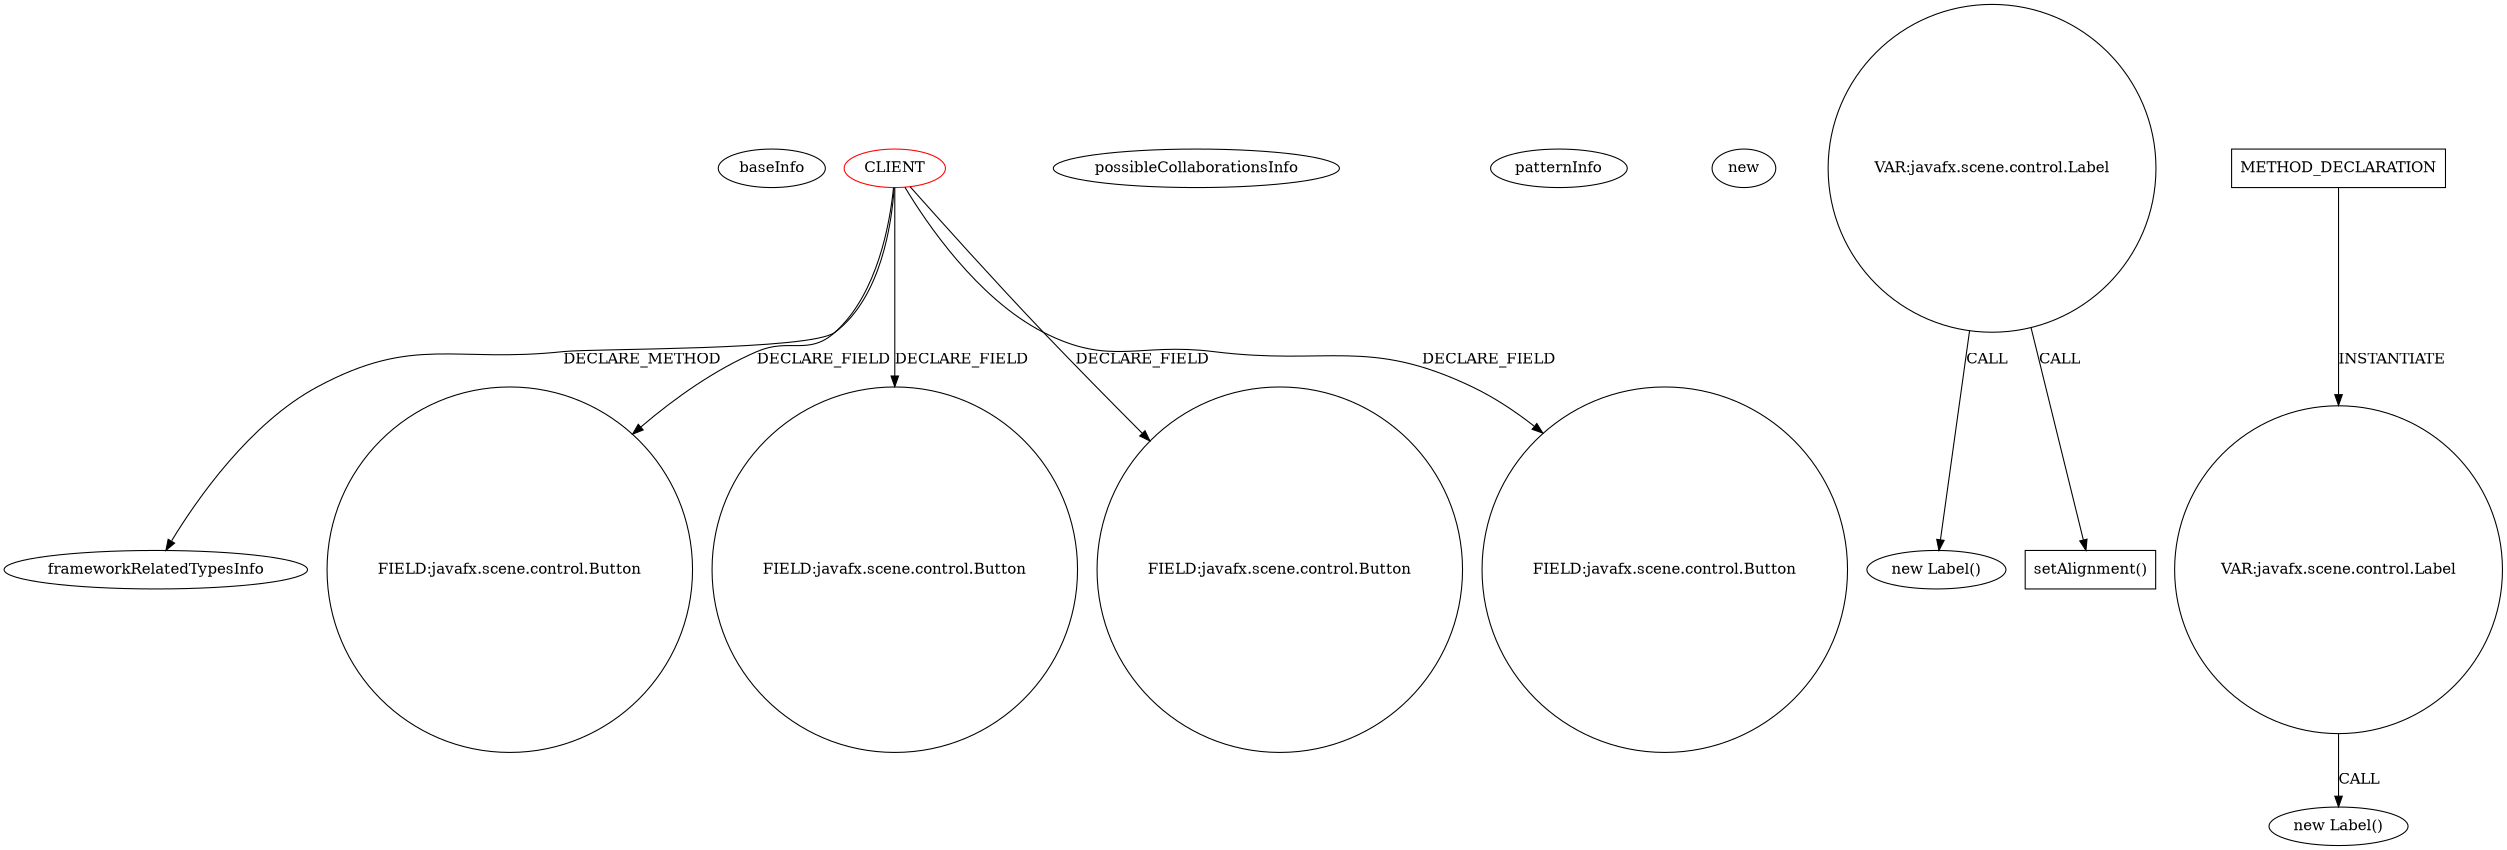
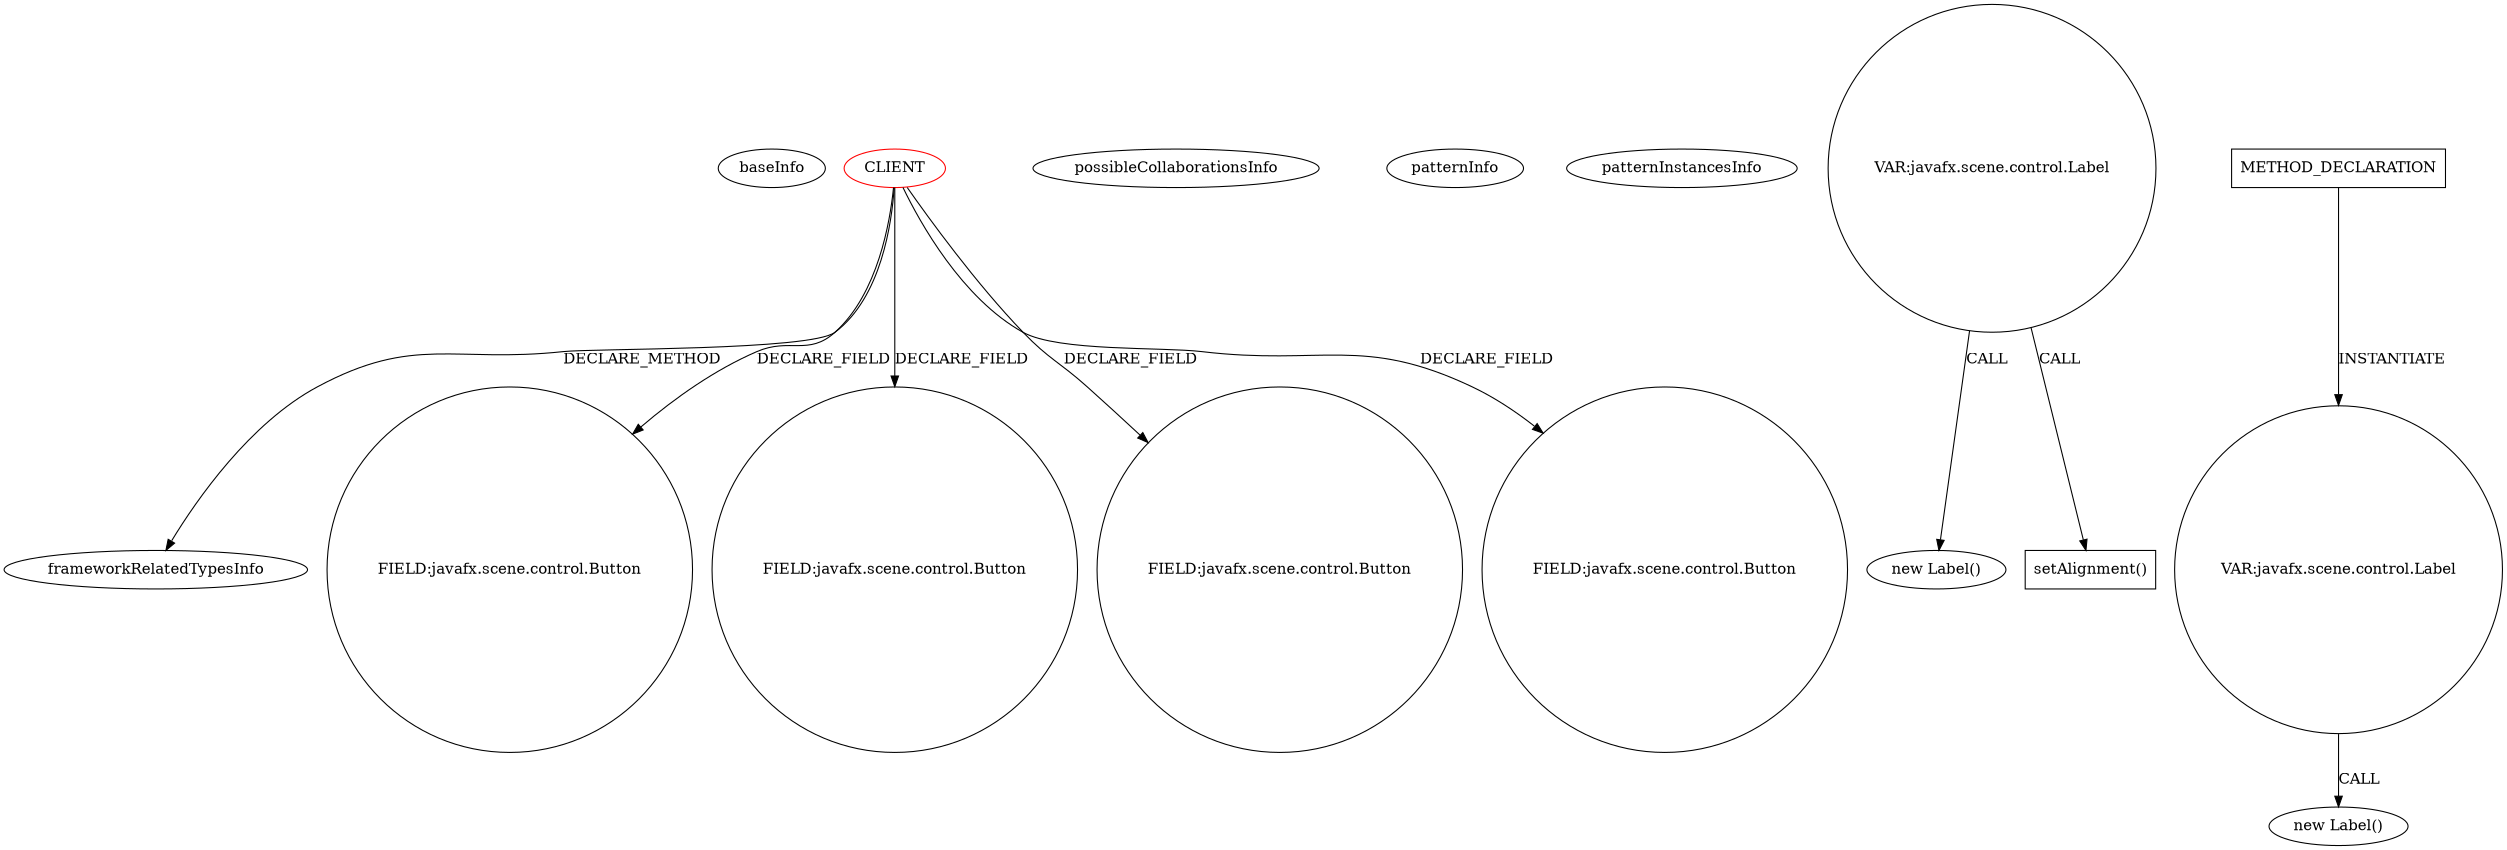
(1744, 168) -> (1682, 168)
